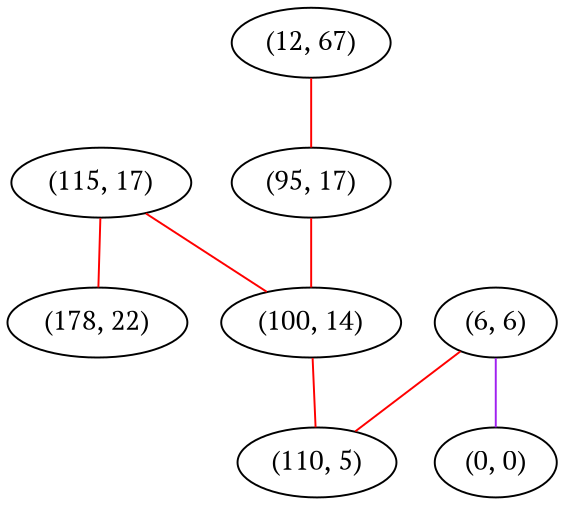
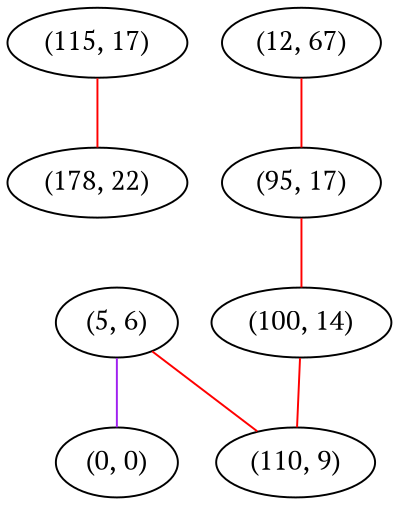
(206, 253) -> none
(496, 323) -> (117, 323)
(317, 462) -> (296, 462)
